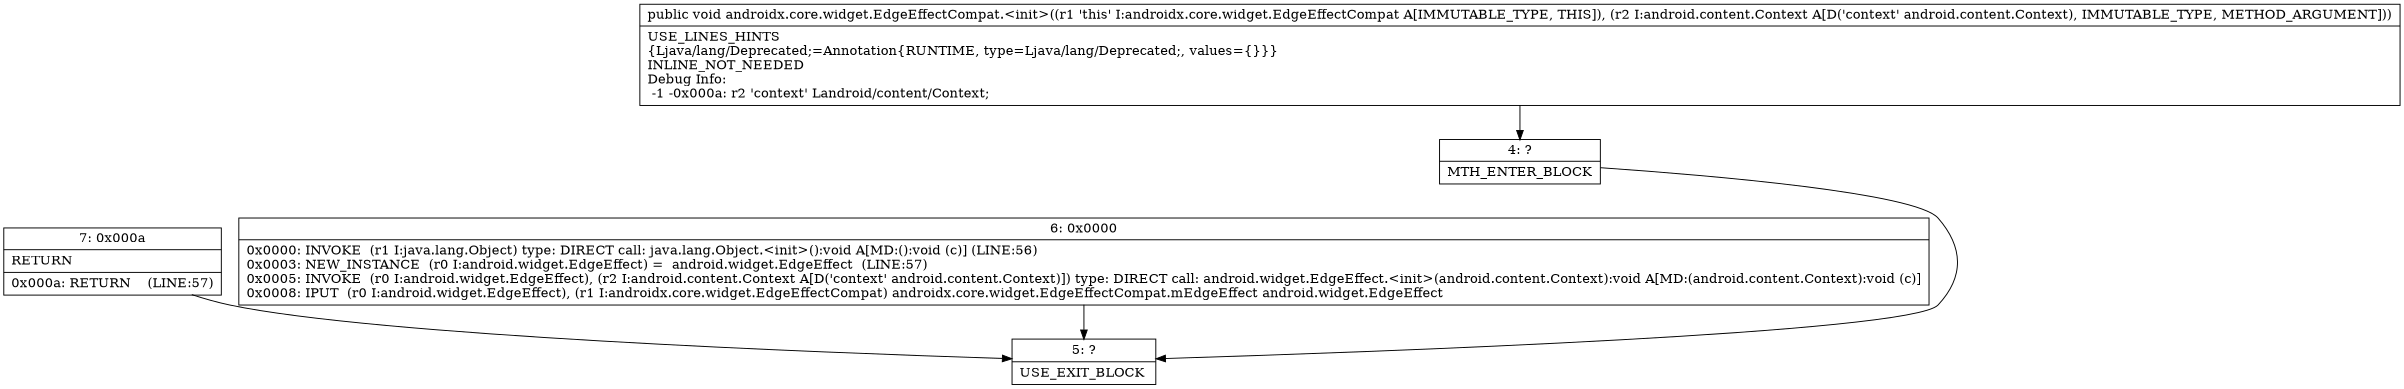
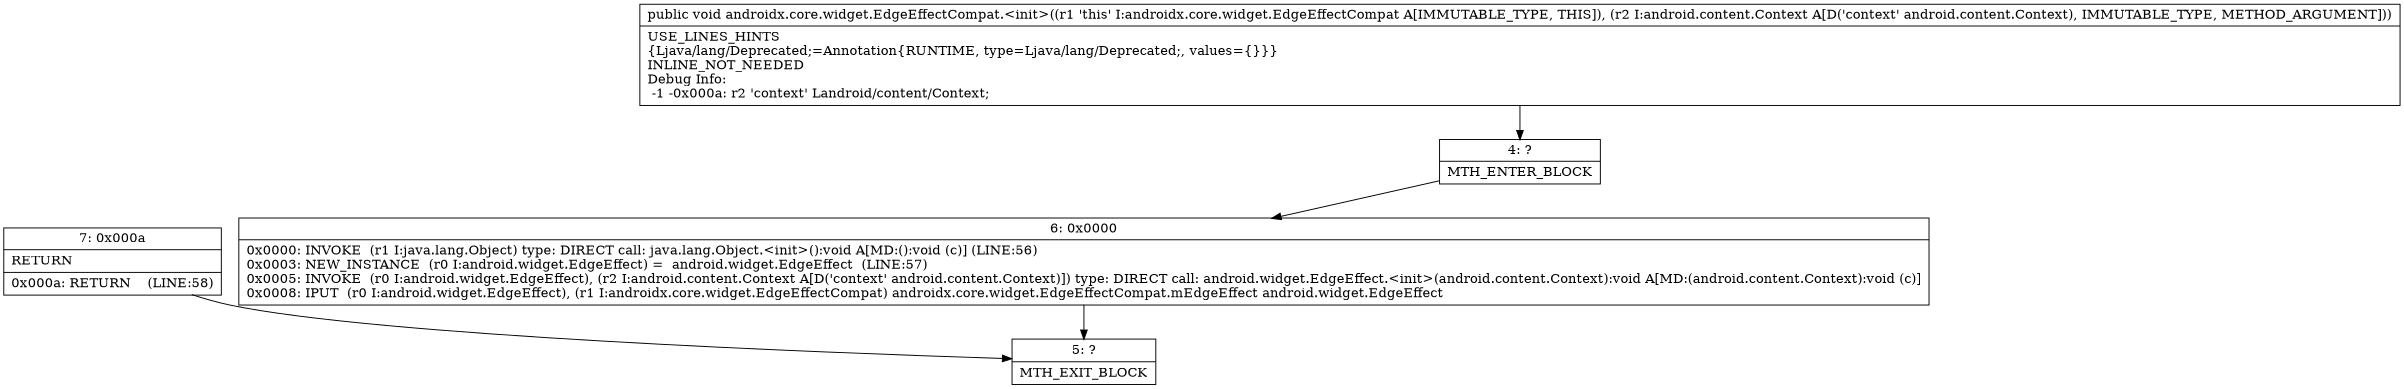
(113, 283) -> (113, 283)
(1773, 330) -> (1360, 199)
(1083, 373) -> (1084, 373)
